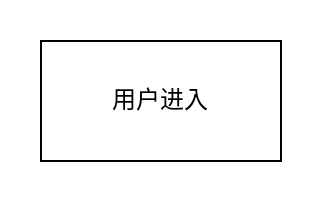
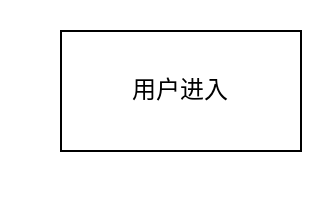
(161, 101) -> (181, 91)
